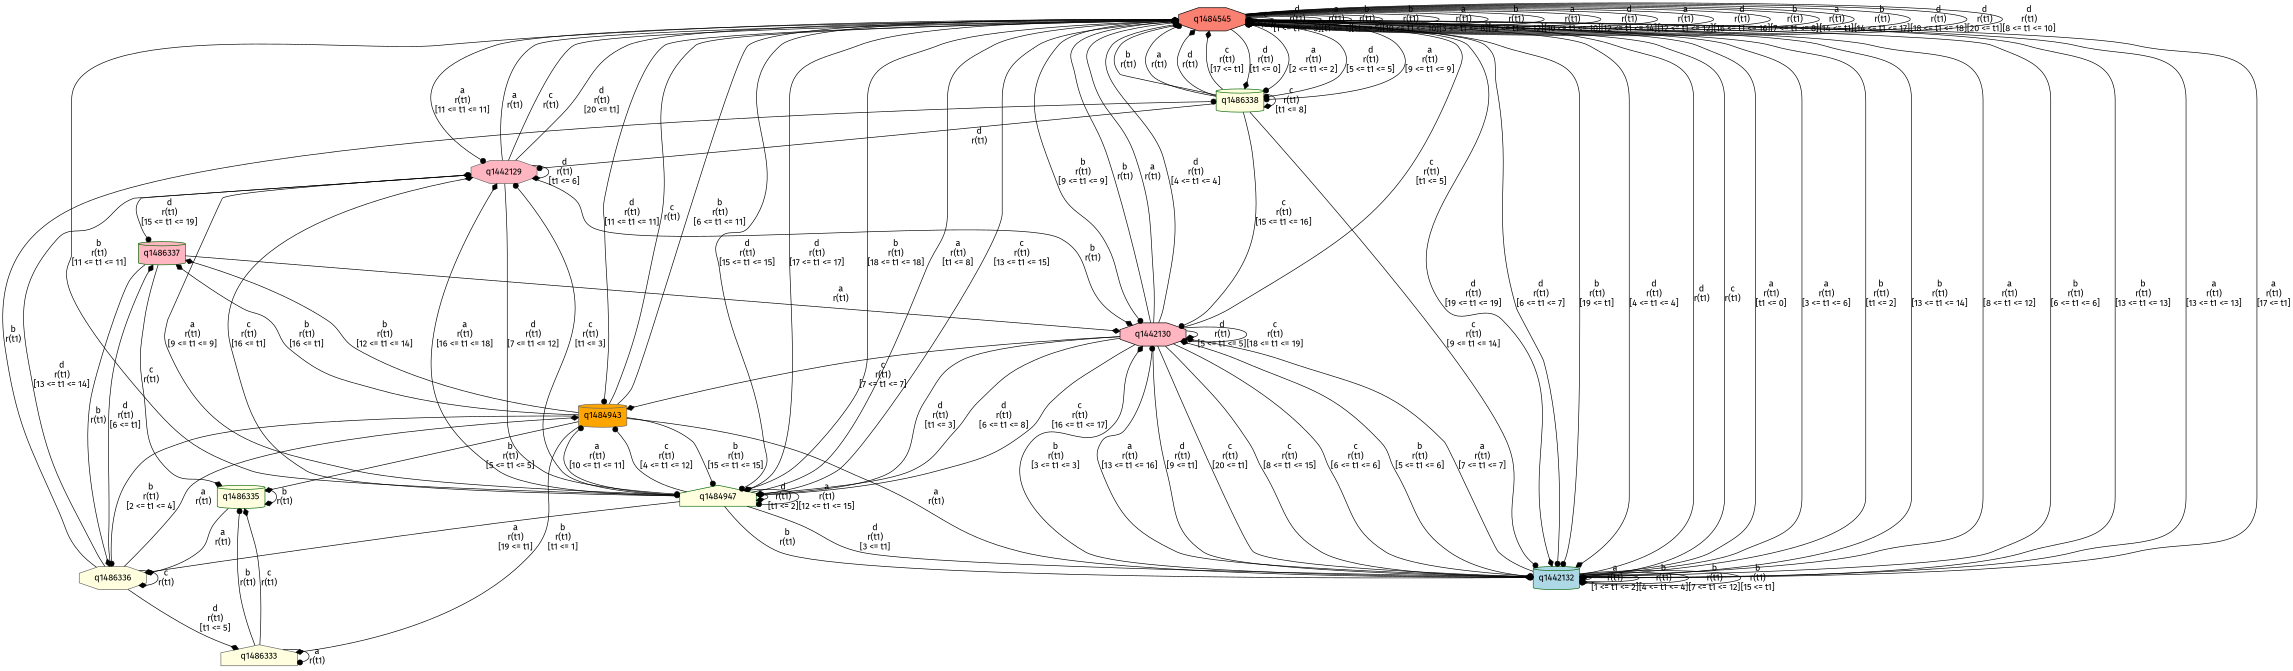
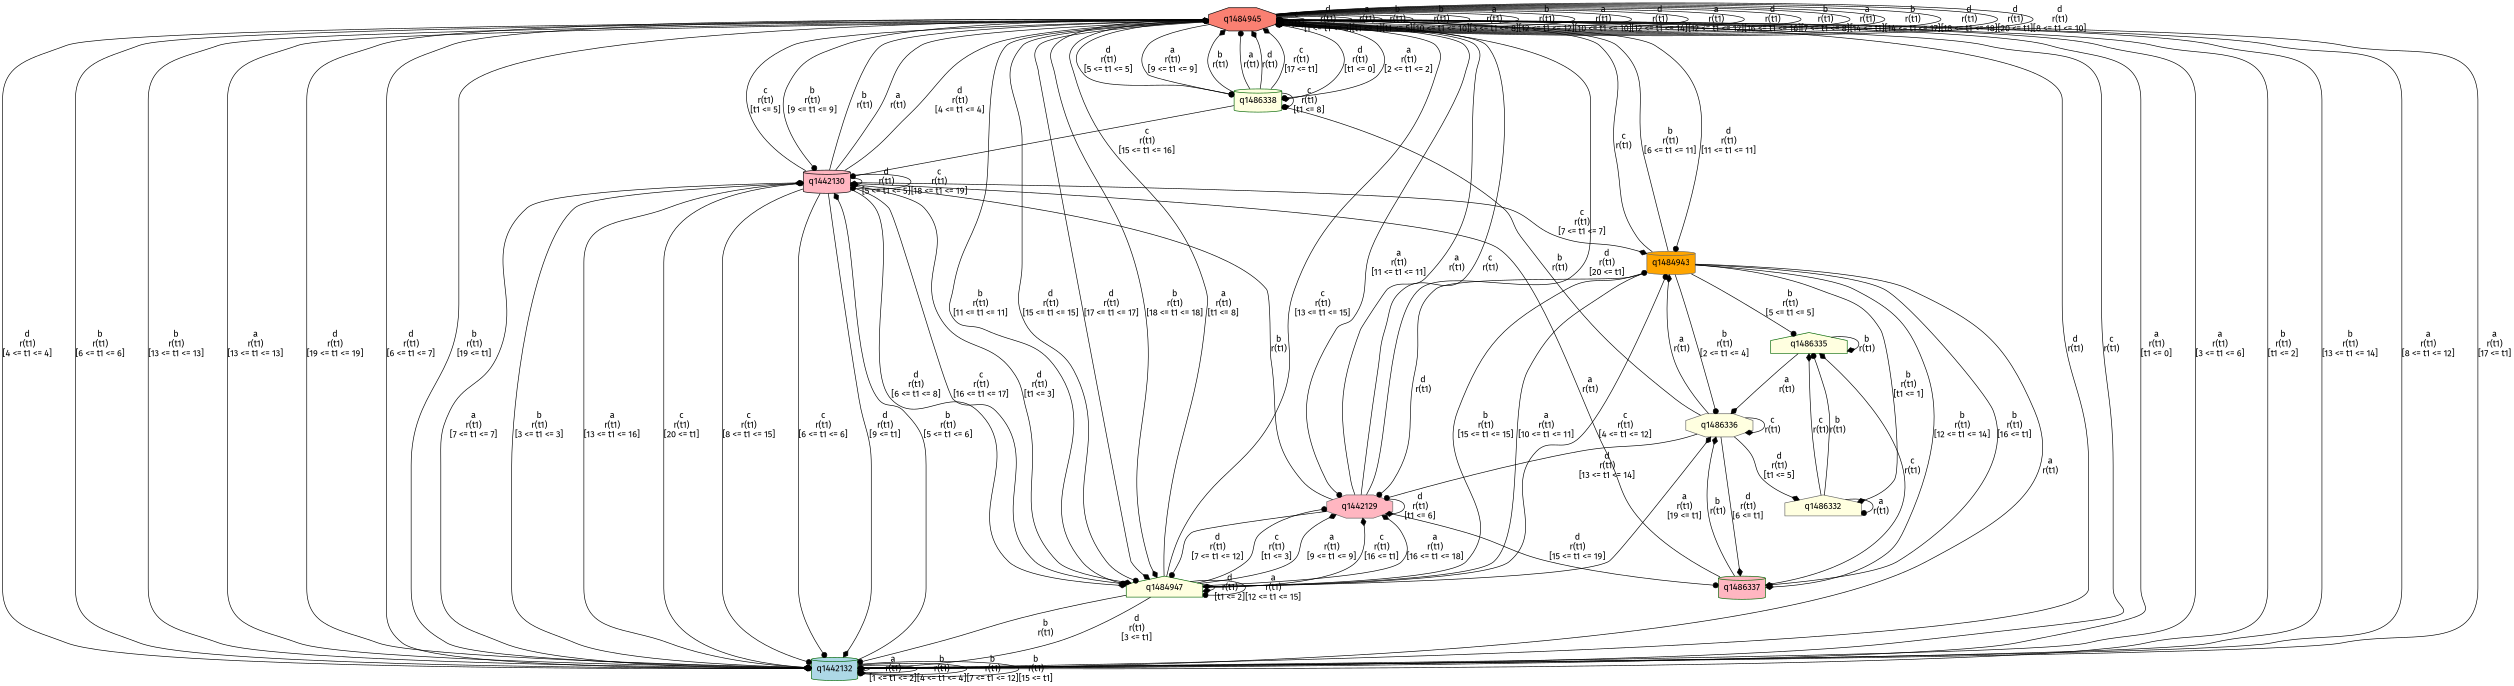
(1212, 19) -> (1242, 19)
(879, 137) -> (1434, 291)
(1426, 322) -> none
(1153, 334) -> (827, 182)
(682, 434) -> (1470, 491)
(426, 455) -> (1742, 302)
(241, 497) -> (1809, 344)
(259, 656) -> (1823, 507)
